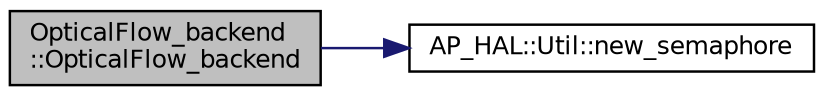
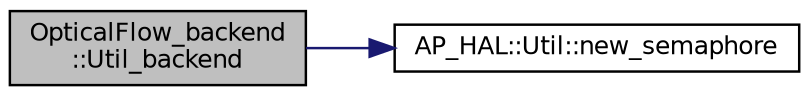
(165, 48) -> (158, 48)
